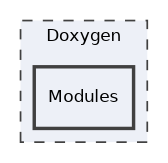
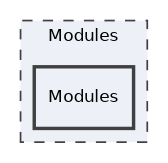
(84, 37) -> (84, 37)
